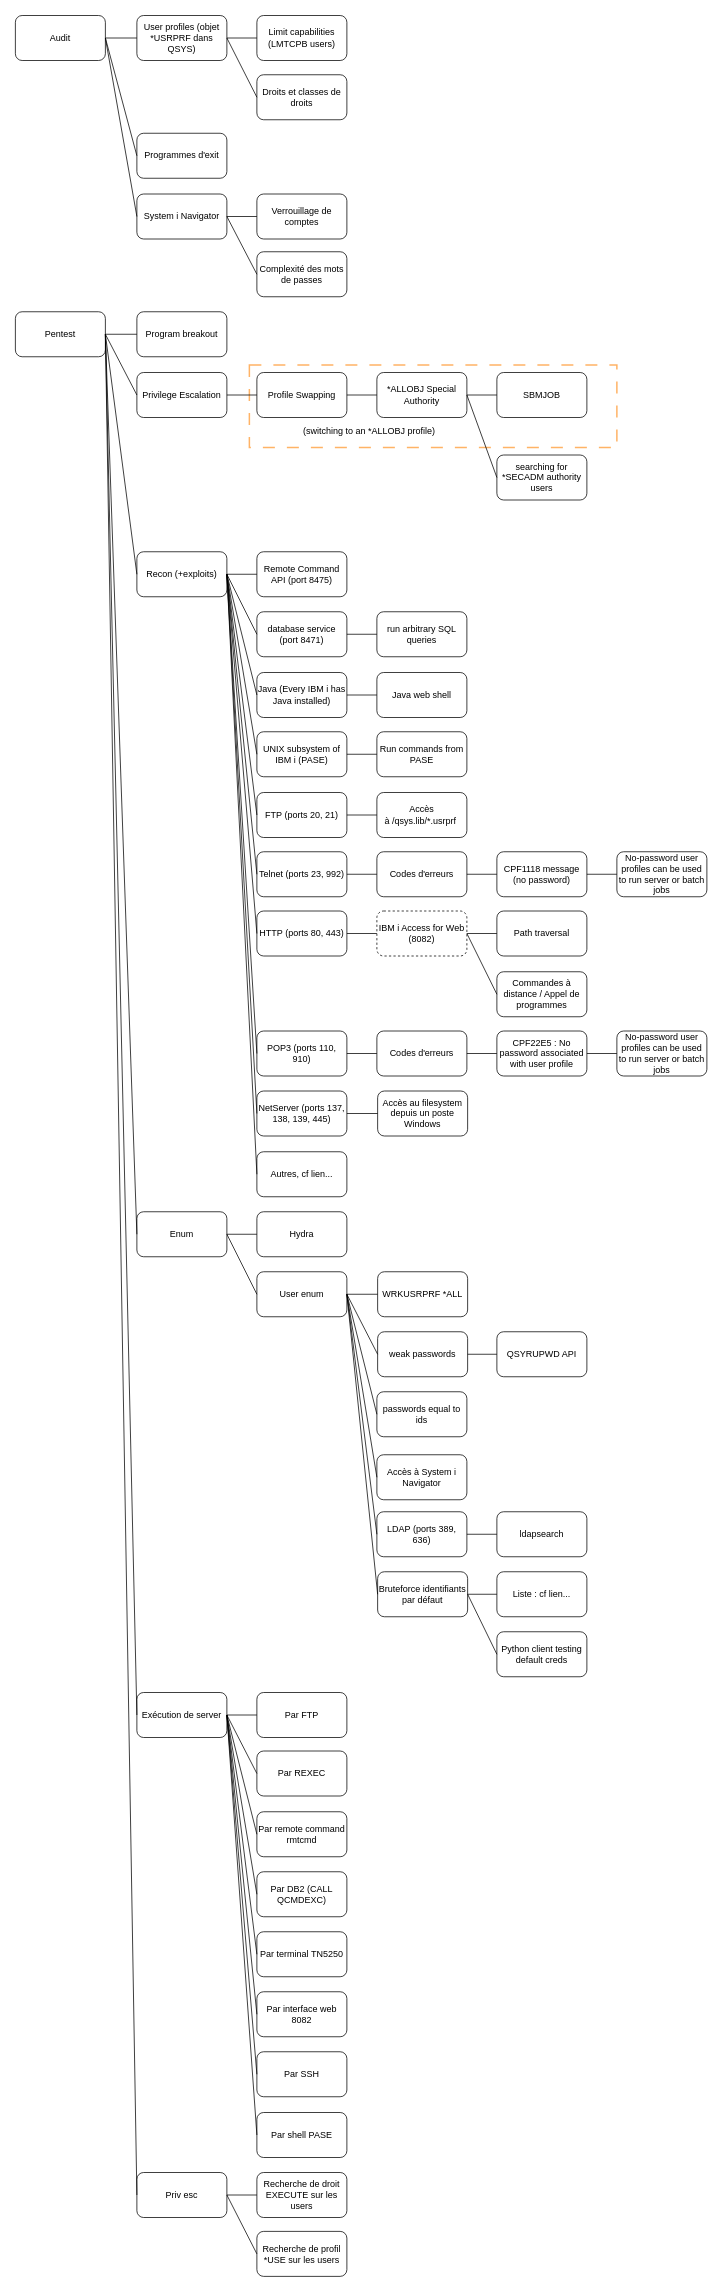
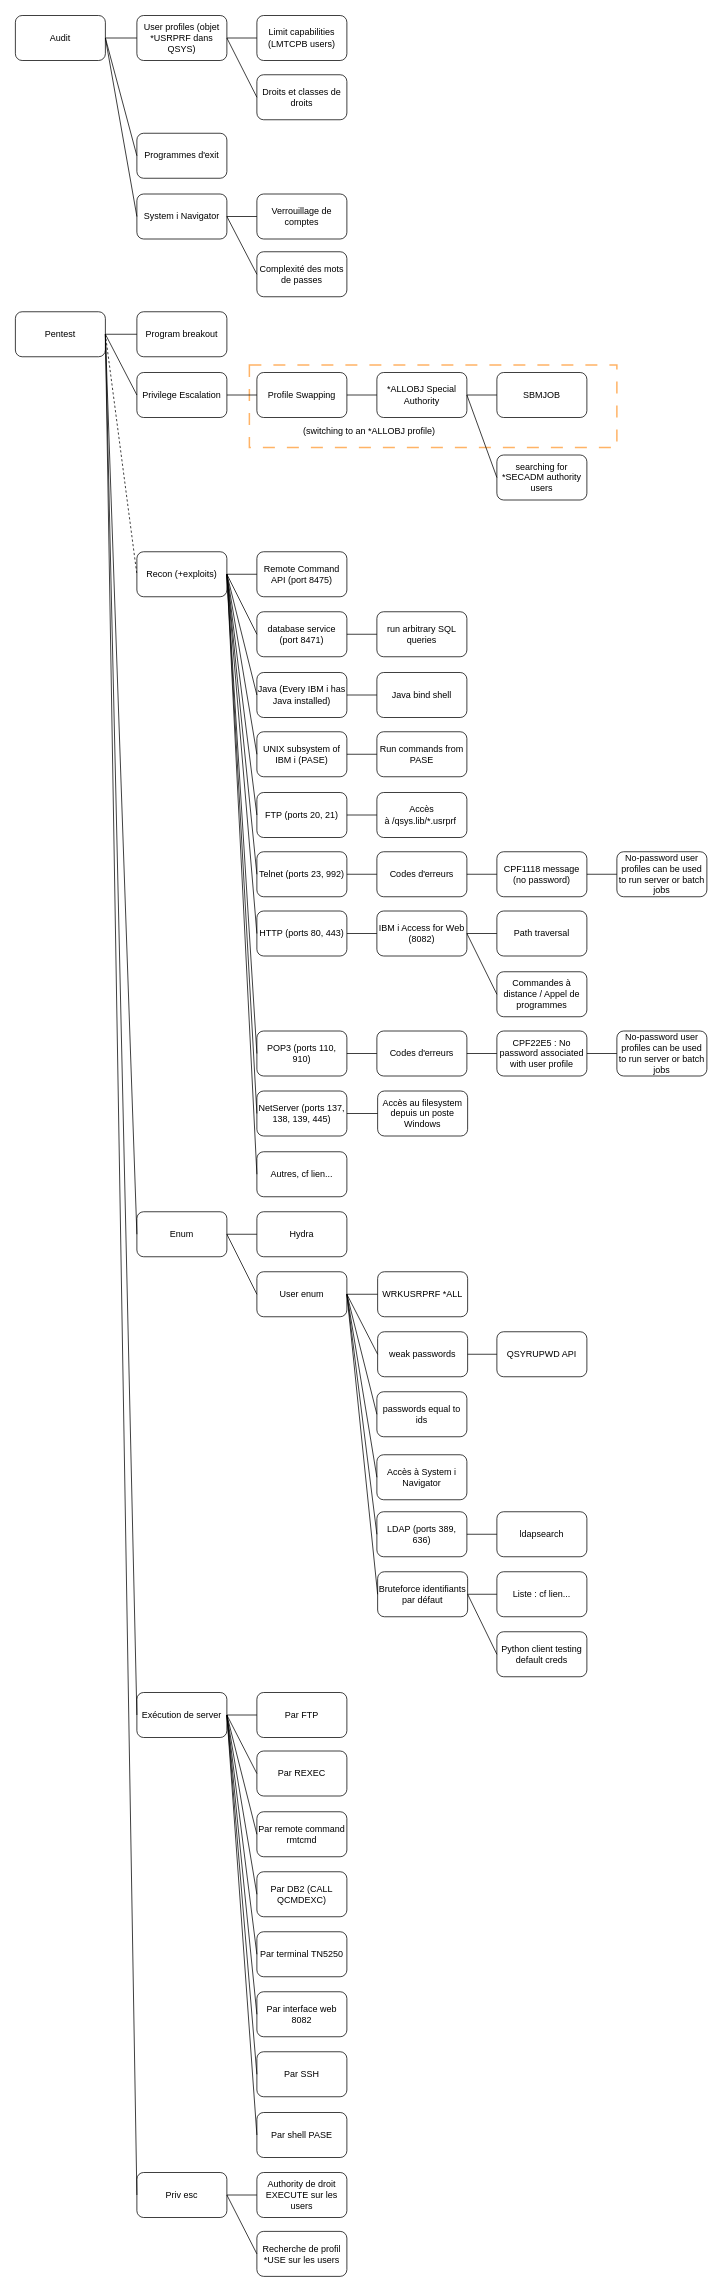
(121, 455) -> (121, 455)
(422, 695) -> (422, 695)
(422, 933) -> (422, 933)
(302, 2195) -> (302, 2195)
